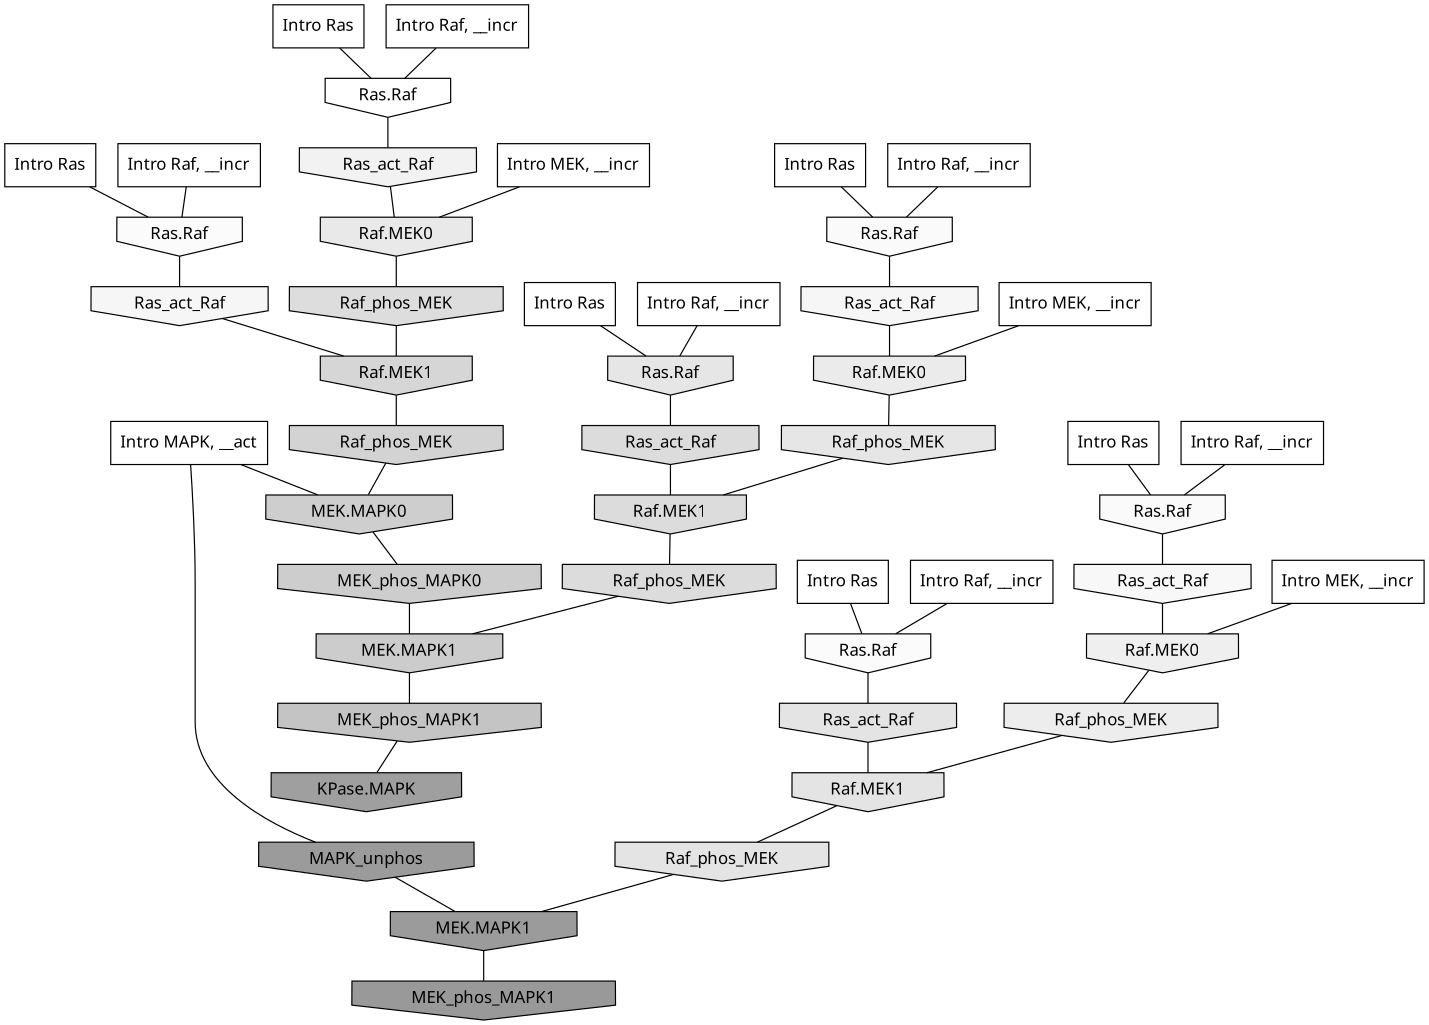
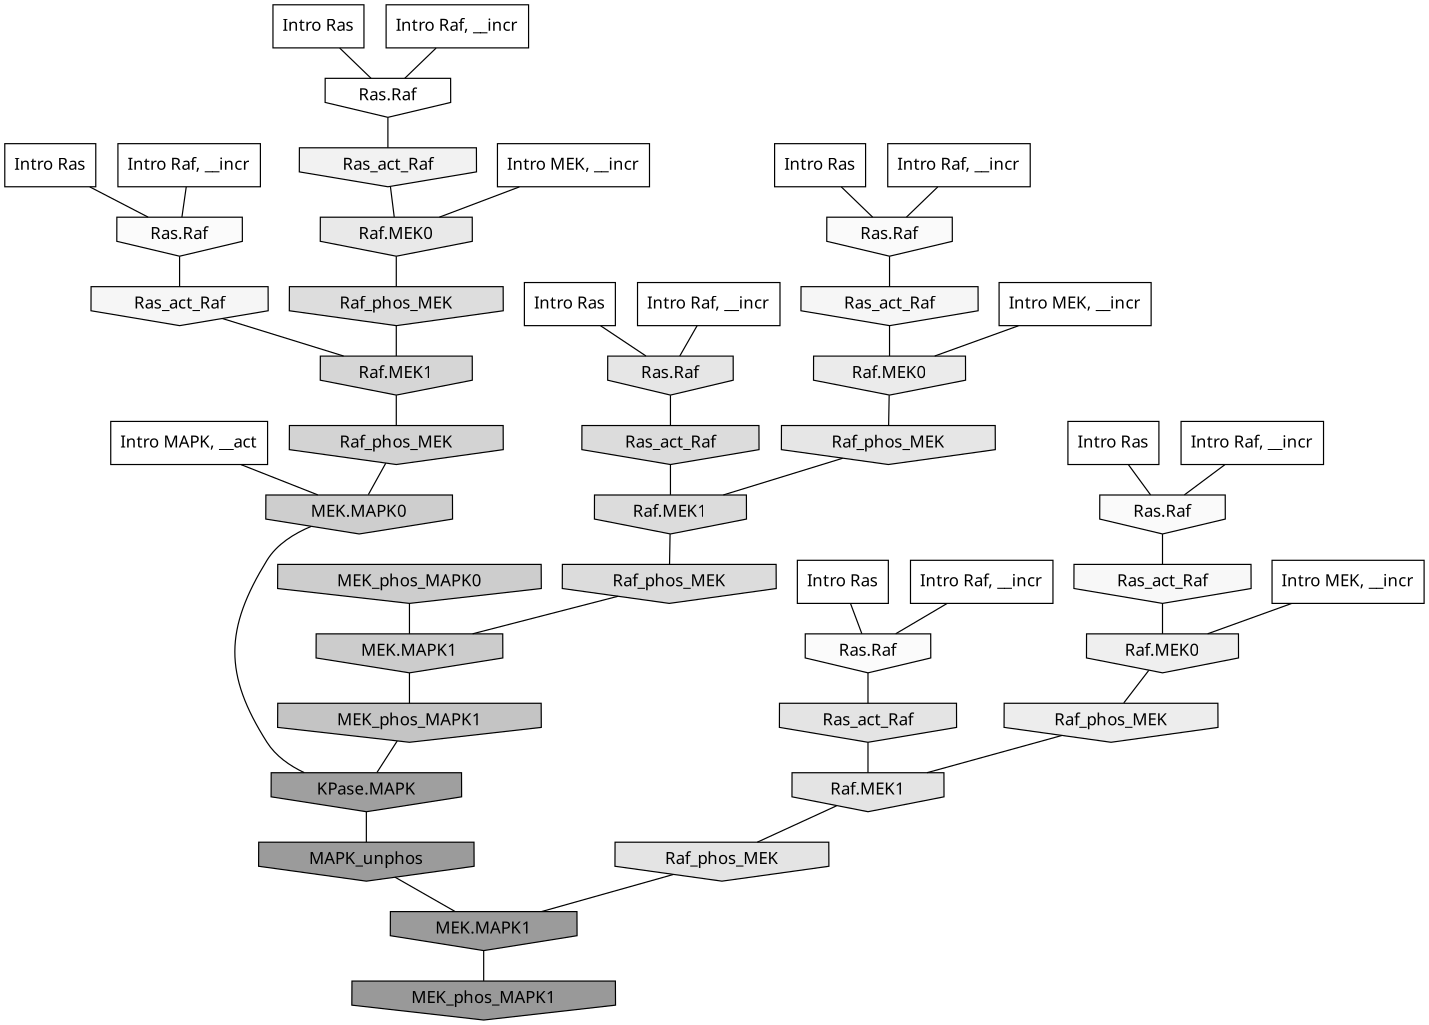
(385, 548) -> (235, 647)
(195, 684) -> (366, 827)
